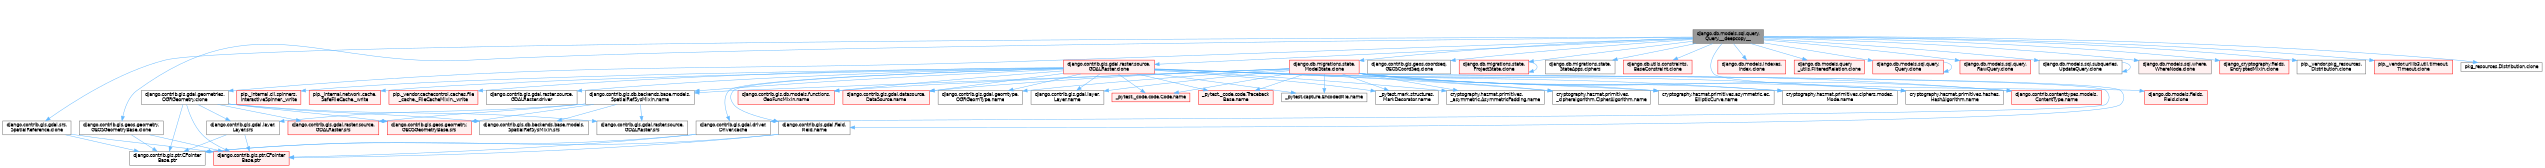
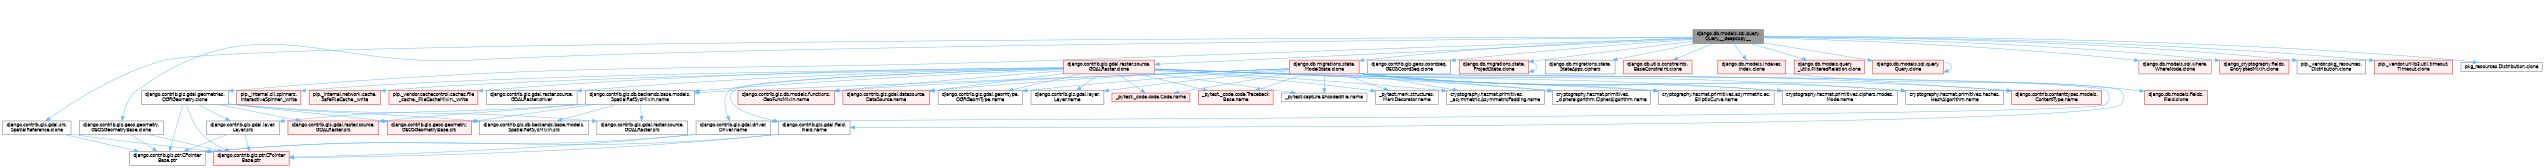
(1995, 67) -> none
(2081, 67) -> none
(1909, 87) -> (1963, 82)
(733, 128) -> (733, 128)
